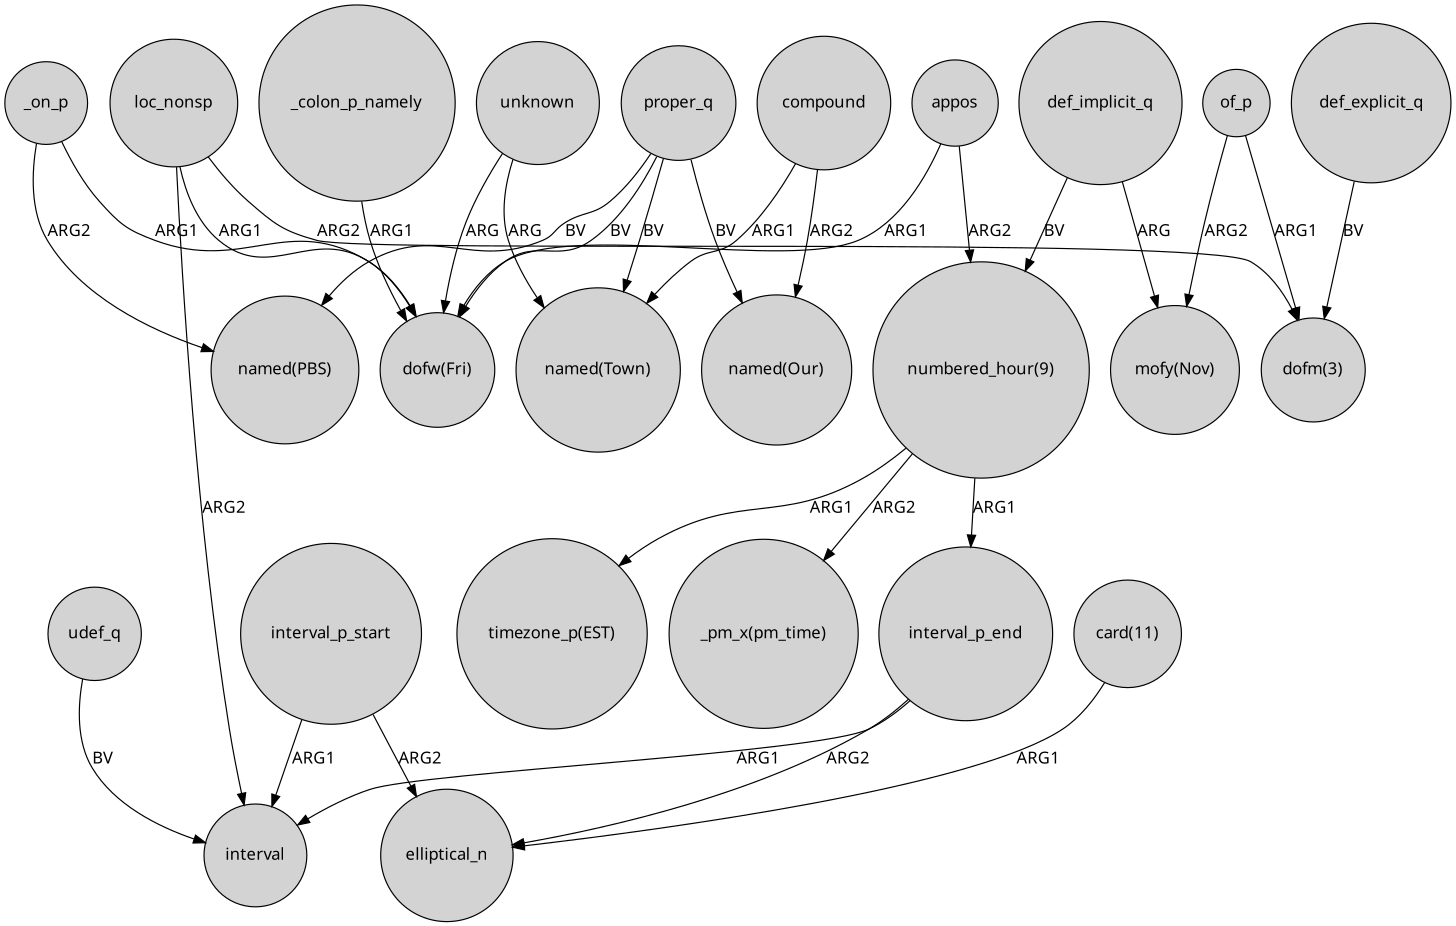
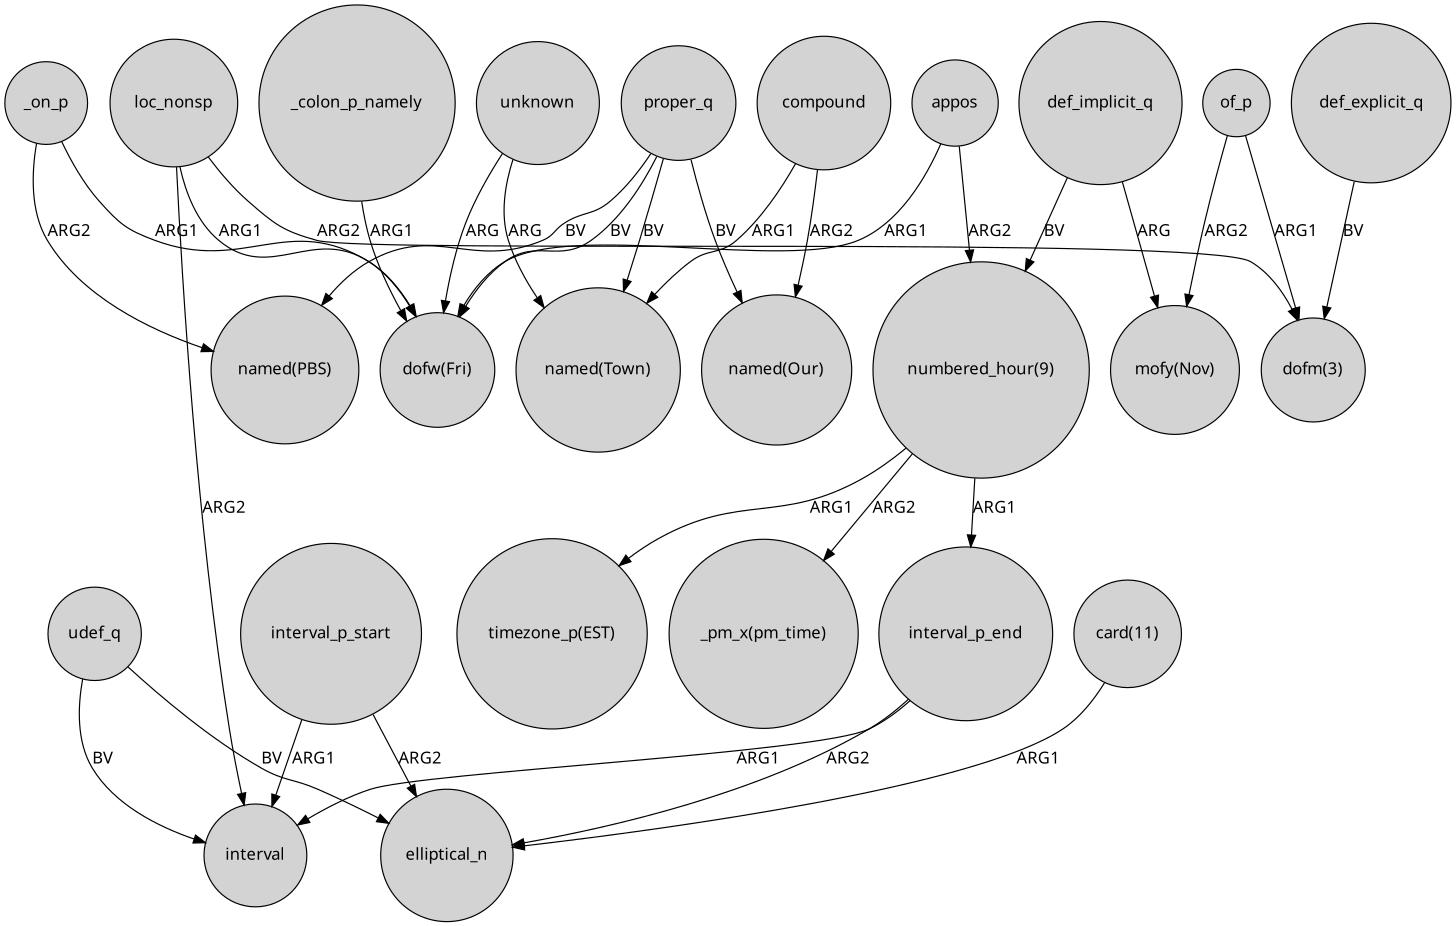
none -> (244, 758)
